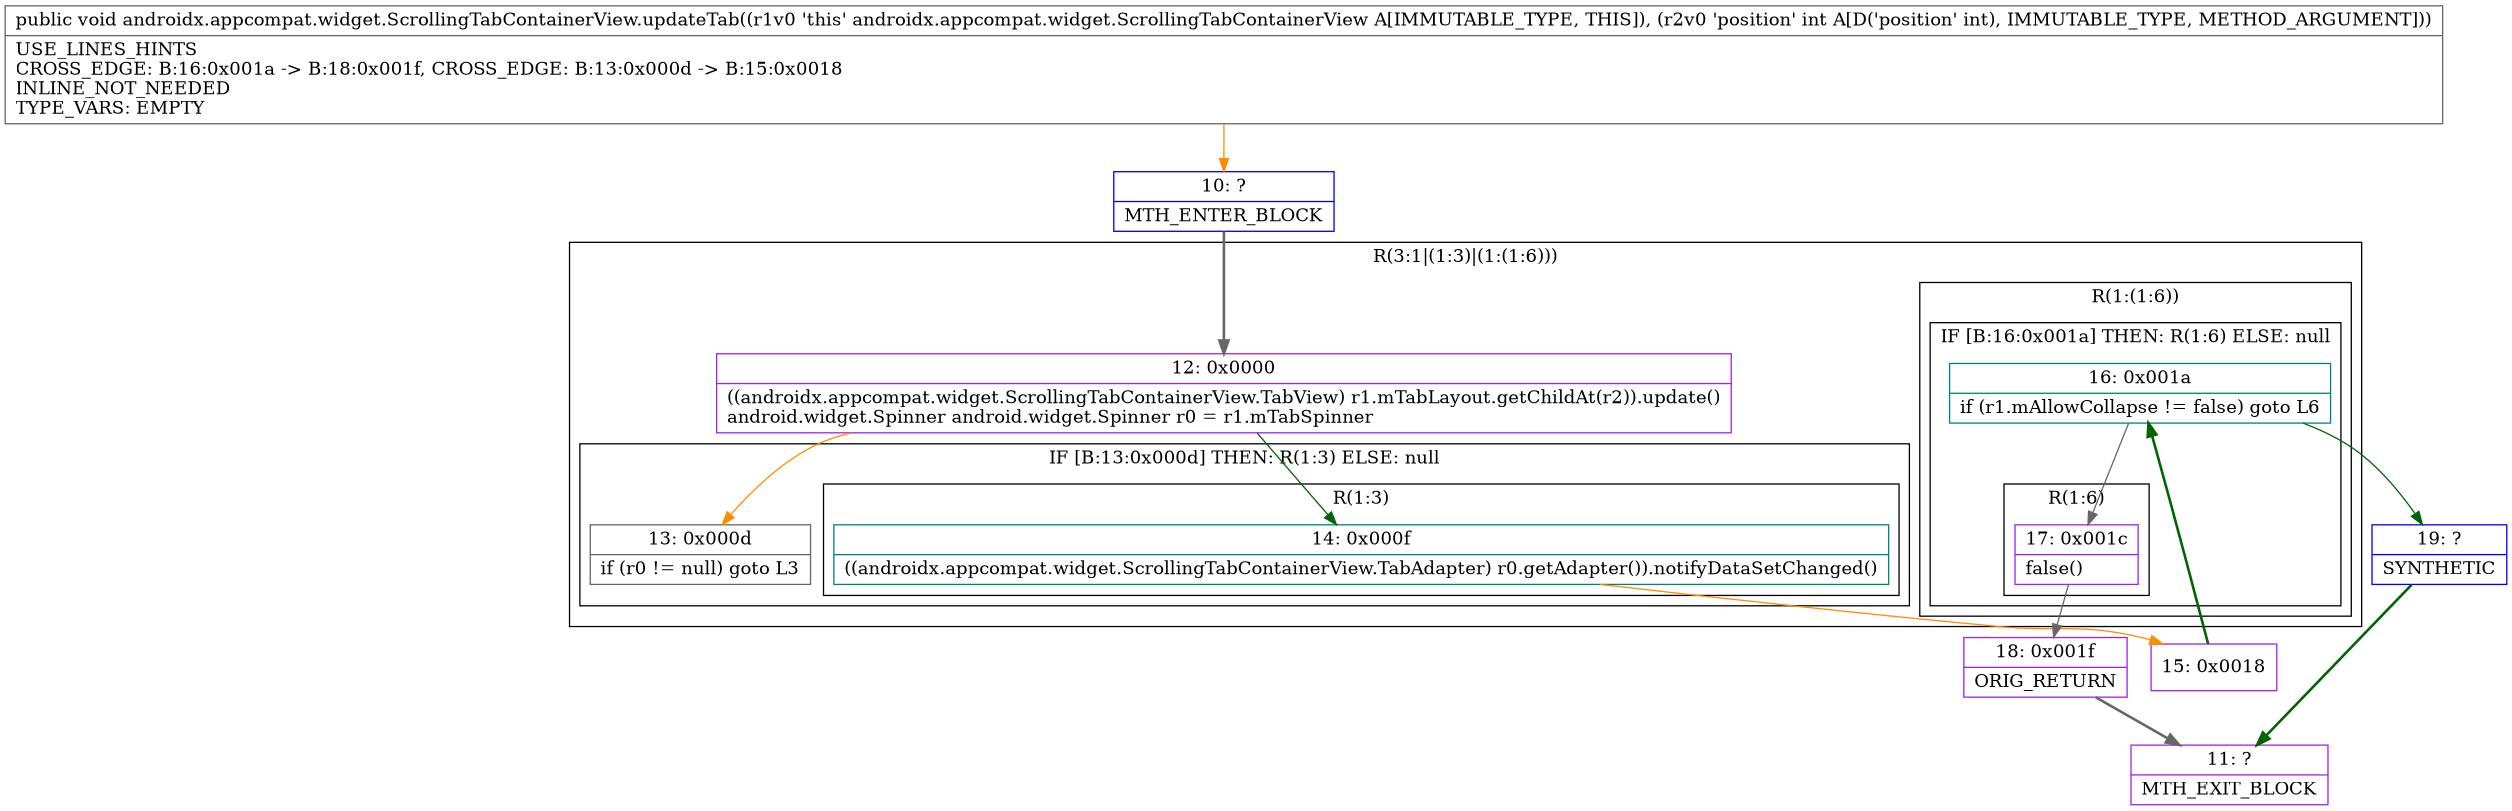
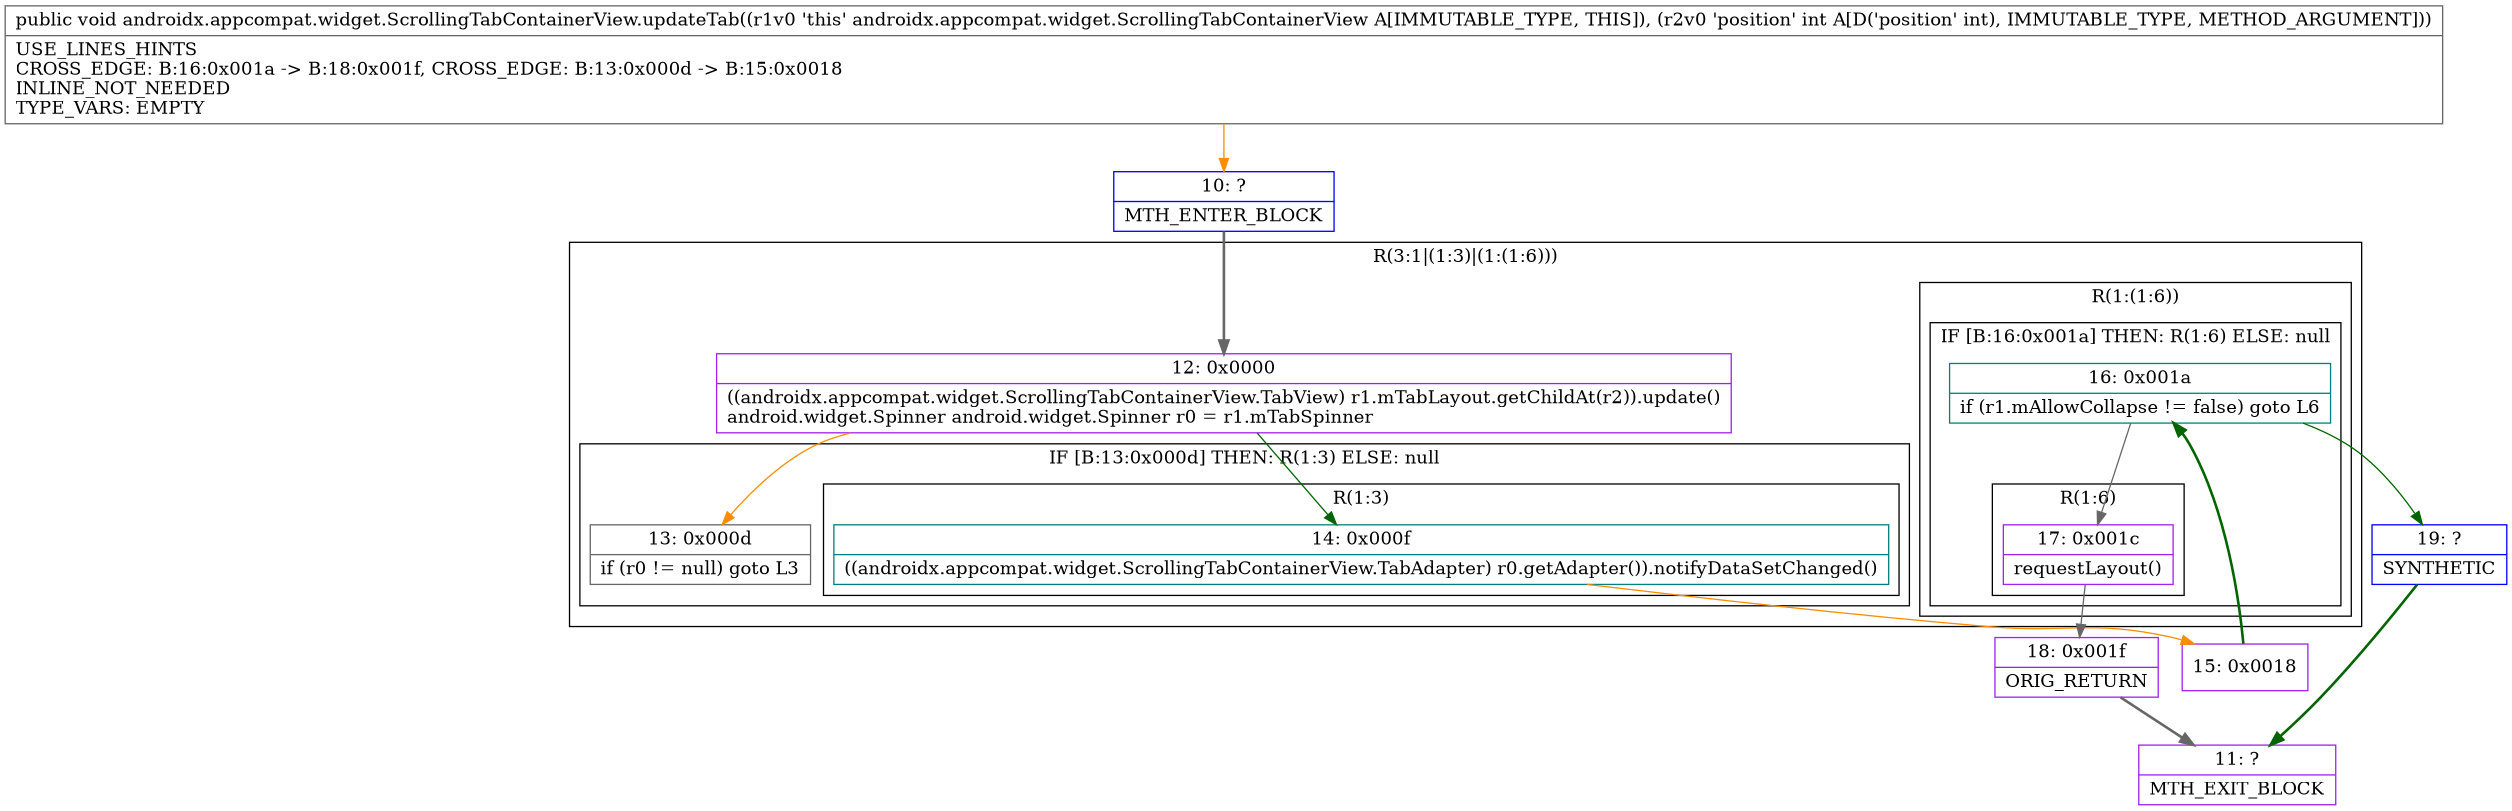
(2055, 569) -> (2088, 569)
